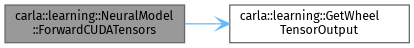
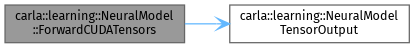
(320, 24) -> (320, 24)
